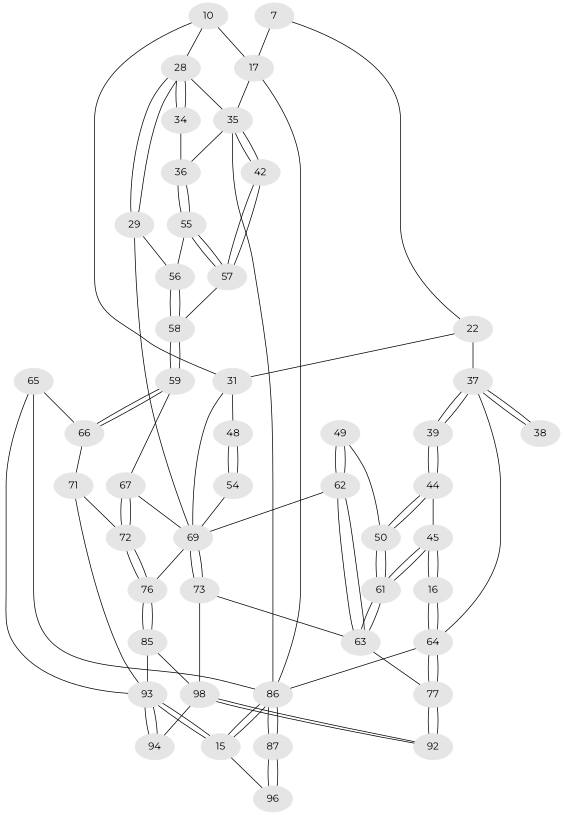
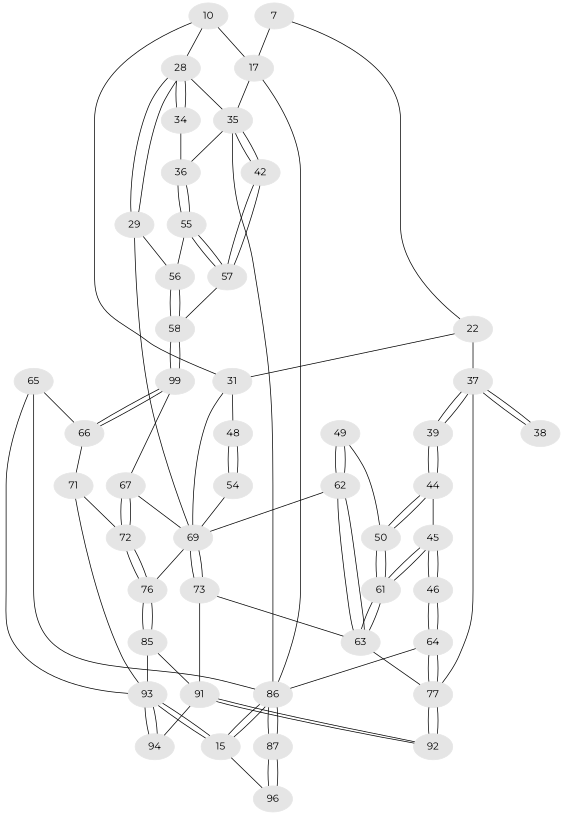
(175, 381) -> (175, 381)
(501, 521) -> (473, 542)
(433, 590) -> (433, 590)
(200, 695) -> (200, 695)
